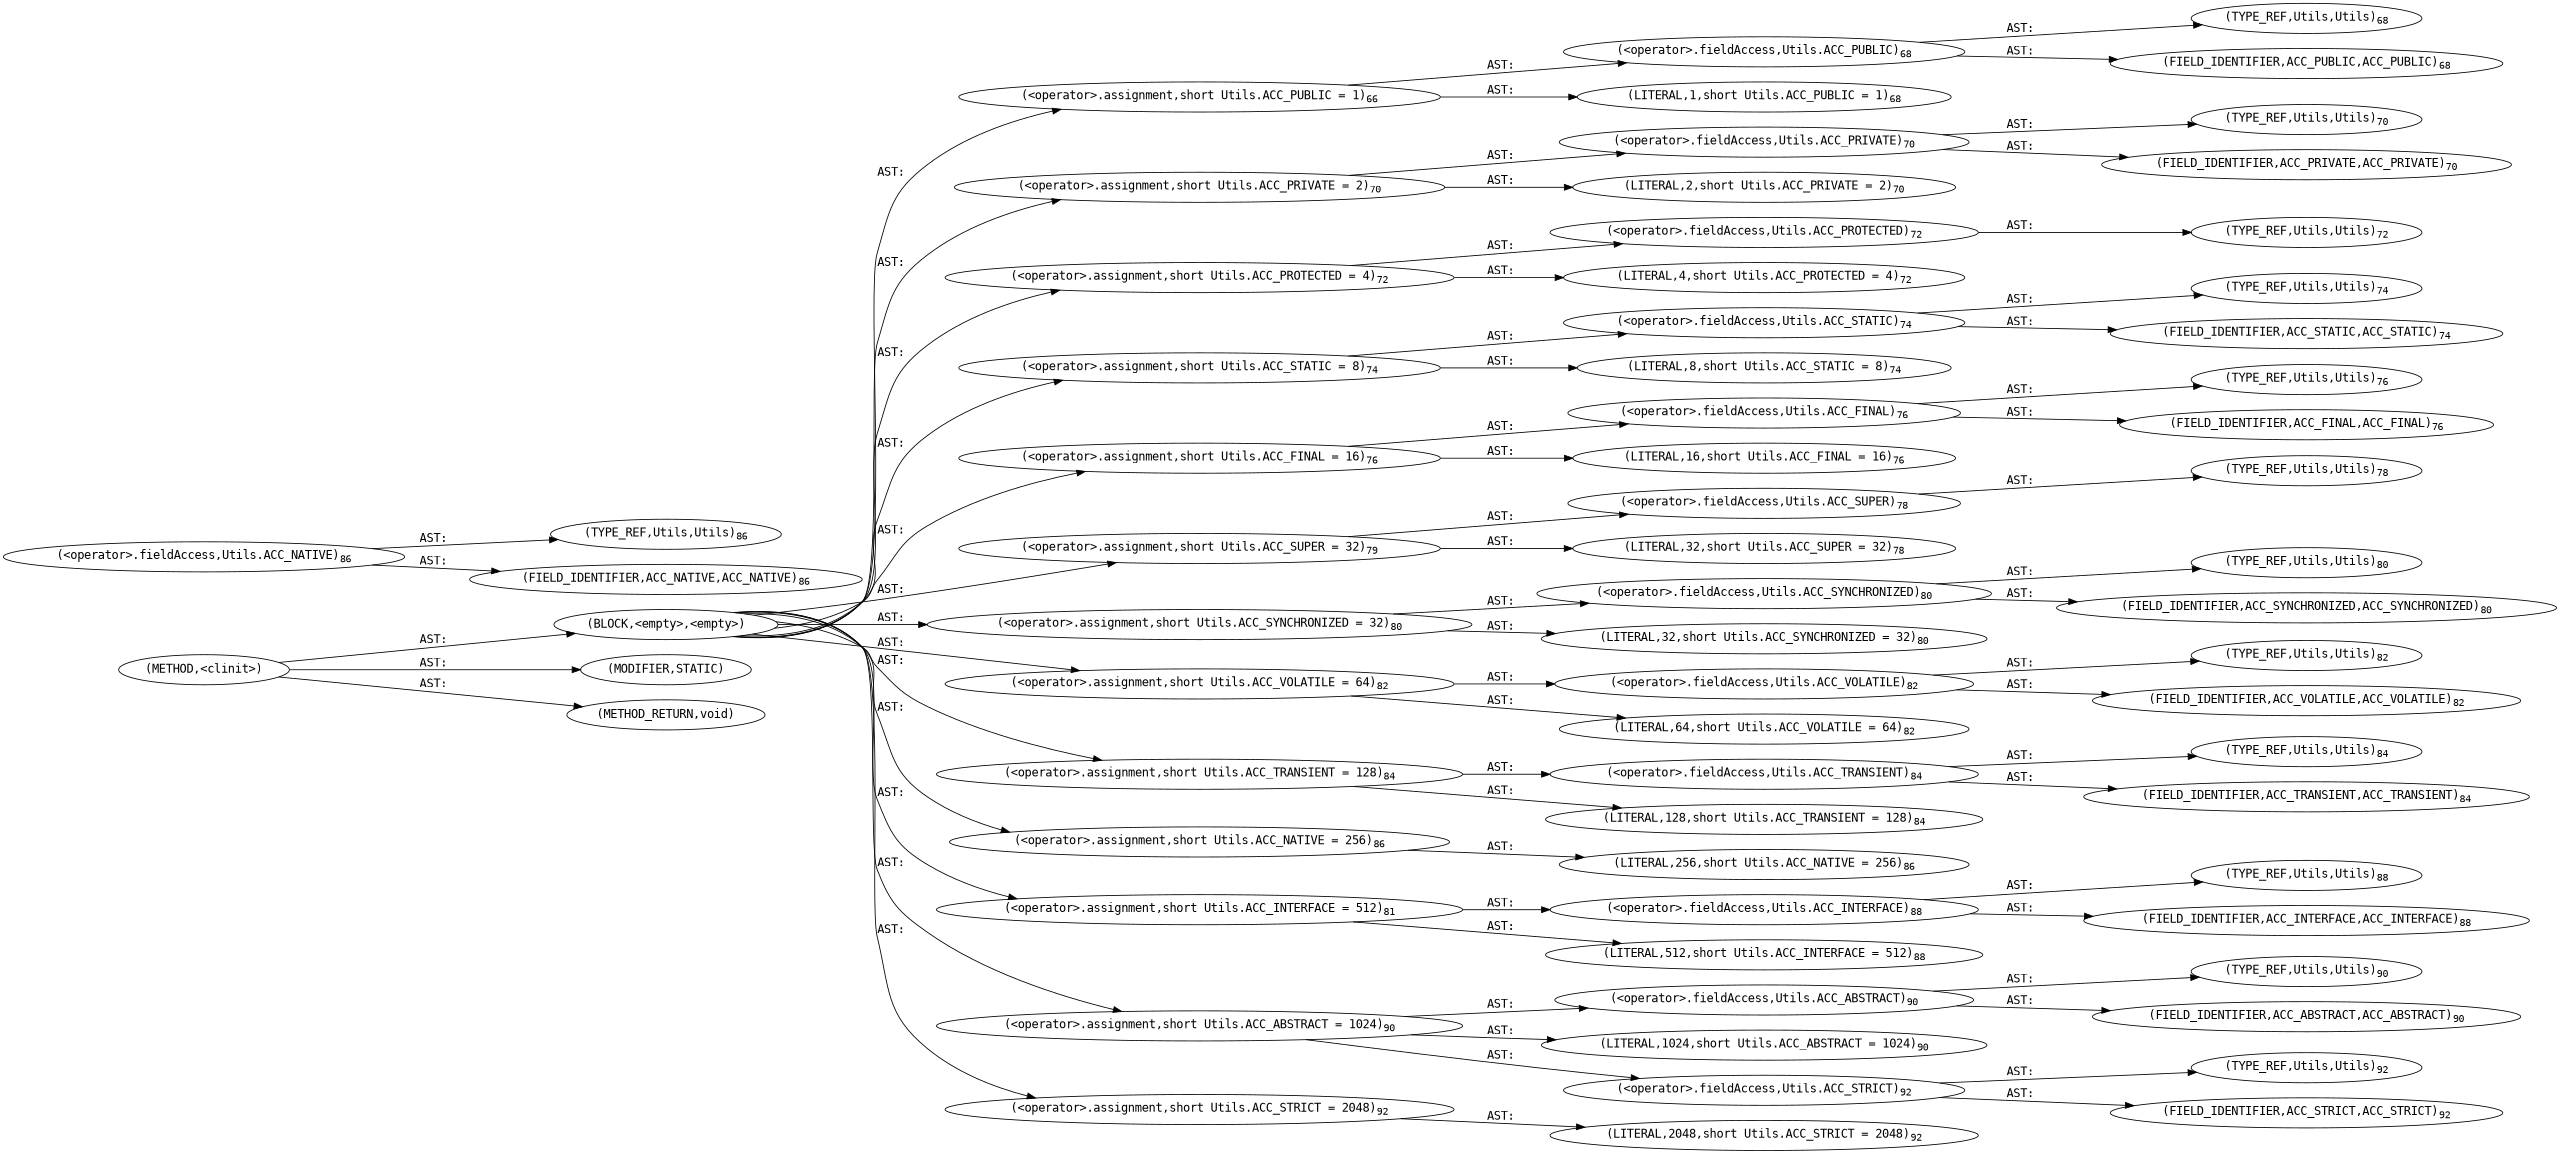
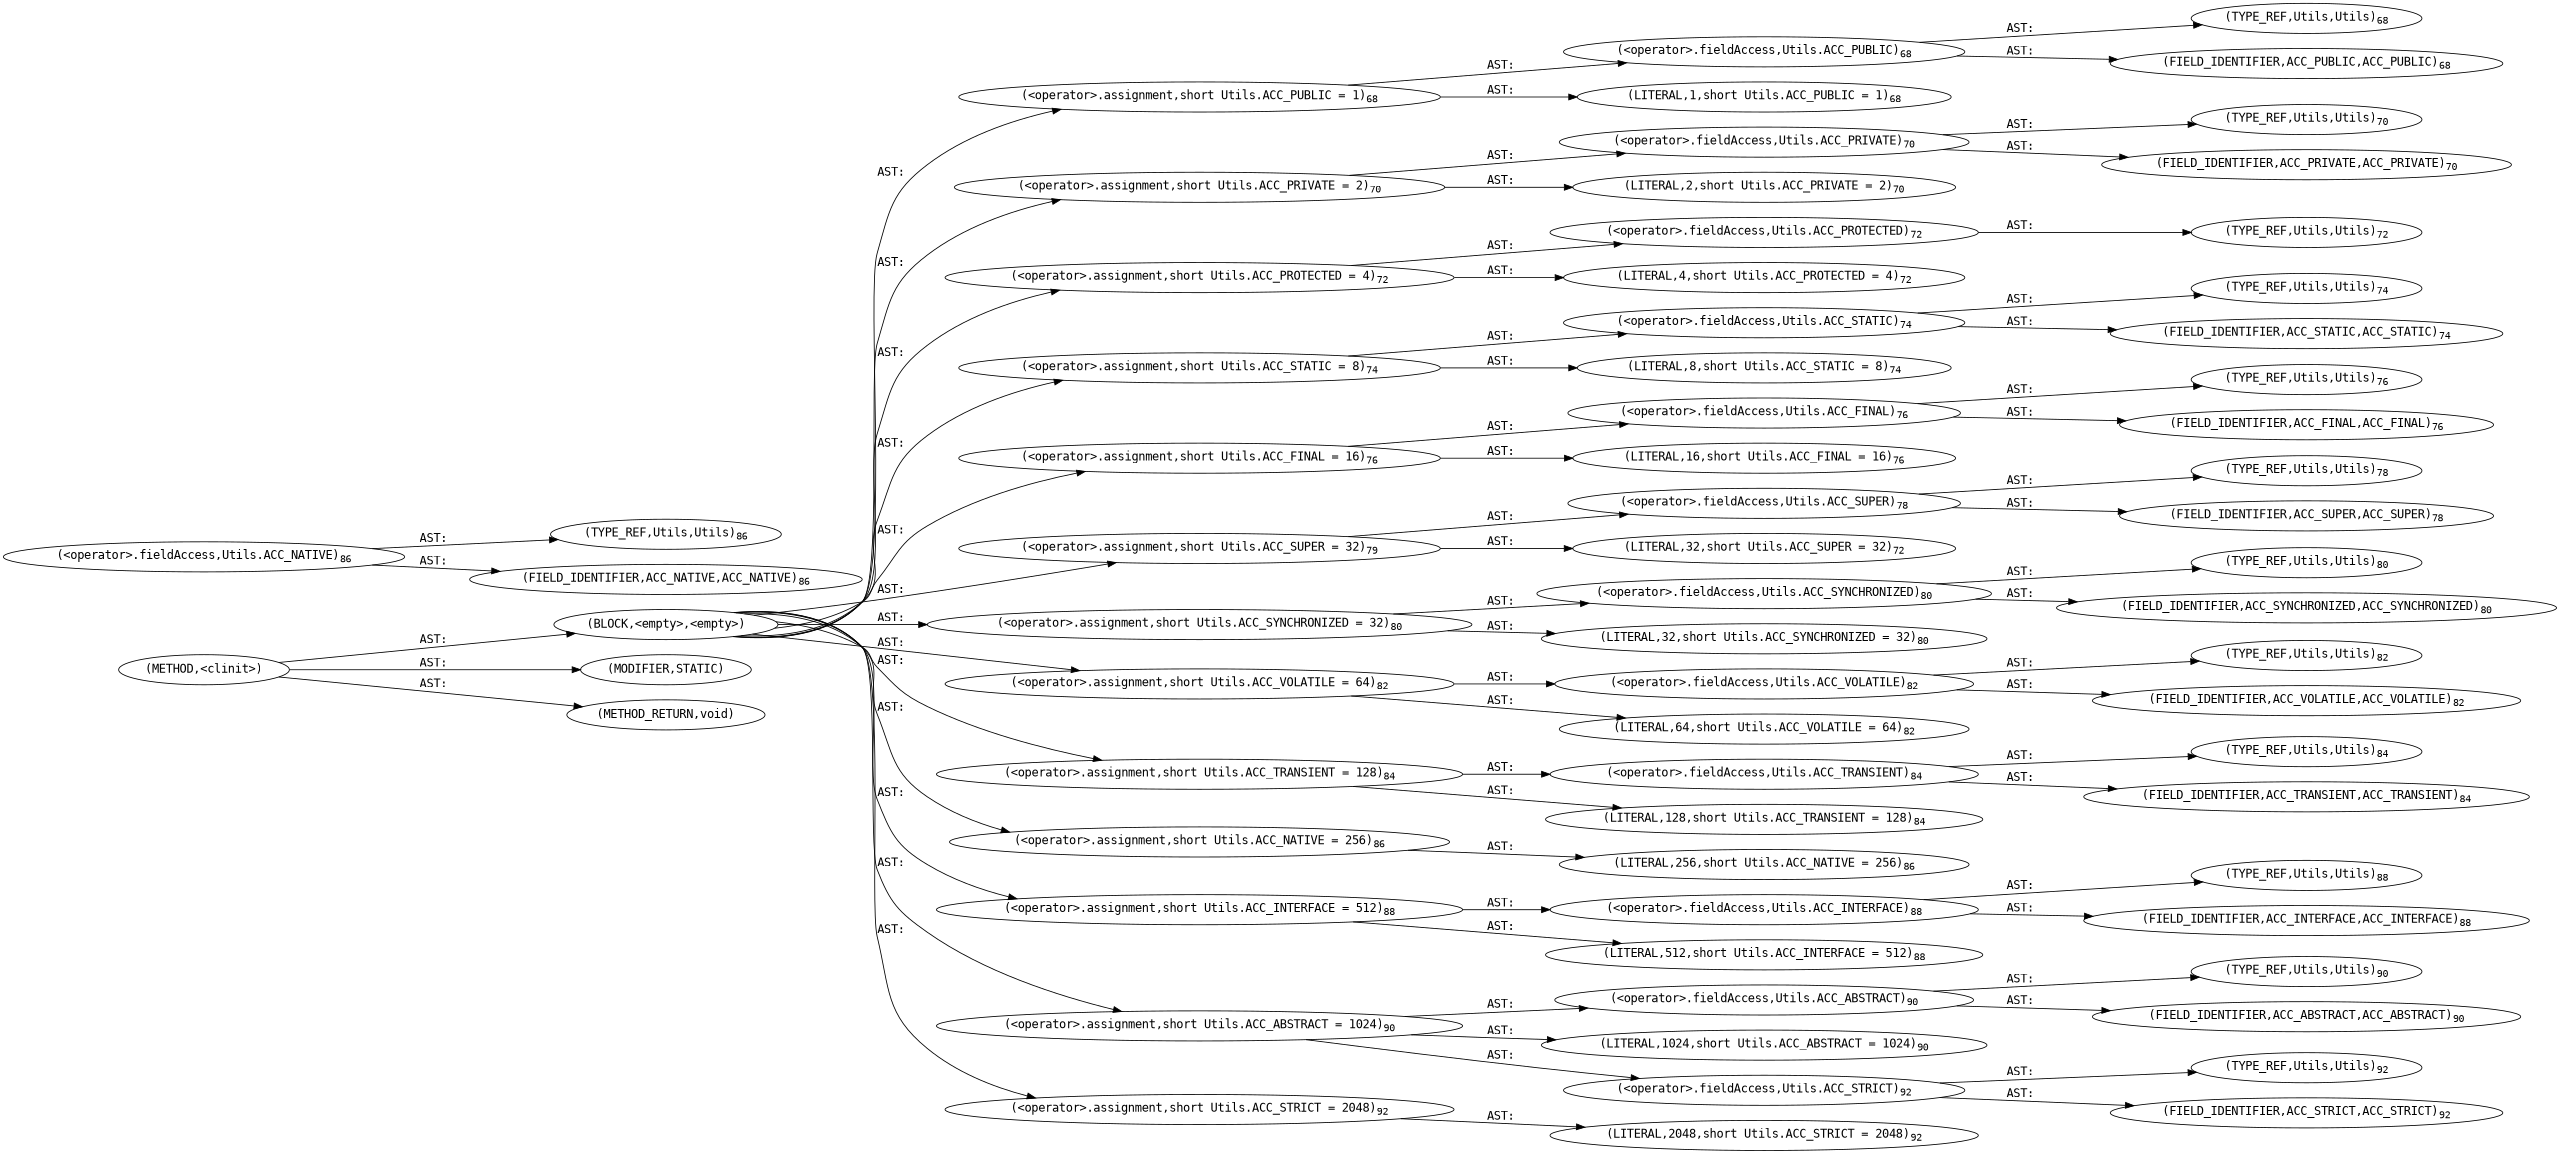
(1372, 96) -> (1372, 96)
none -> (2307, 516)
(1899, 547) -> (1899, 547)
(1389, 908) -> (1389, 908)
